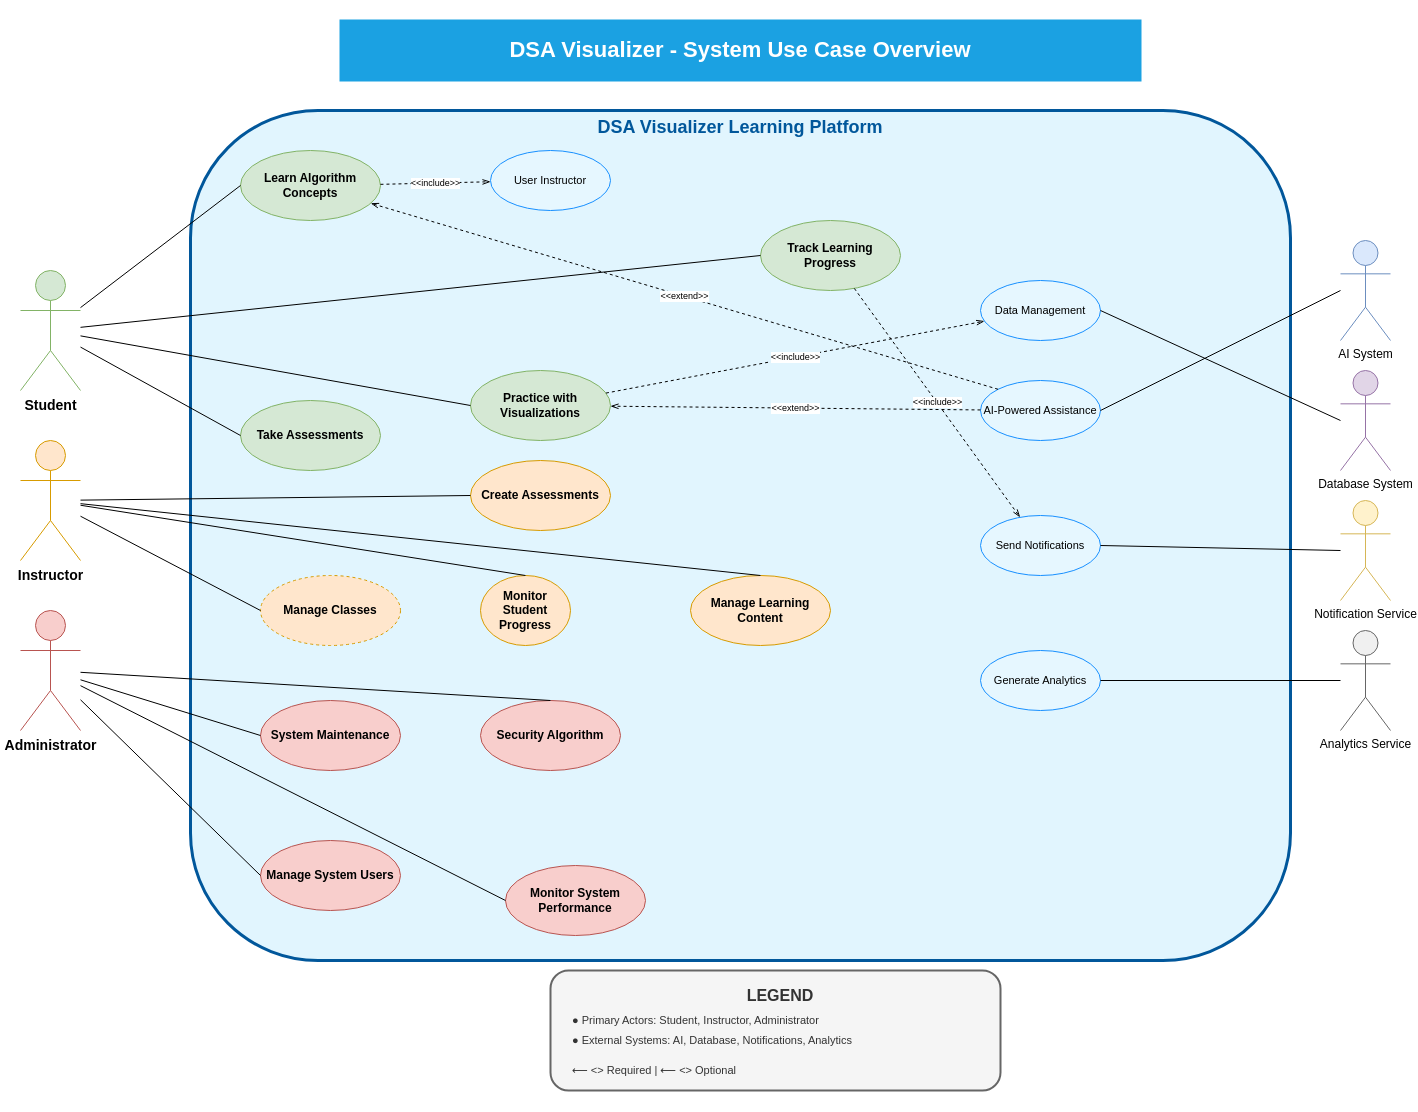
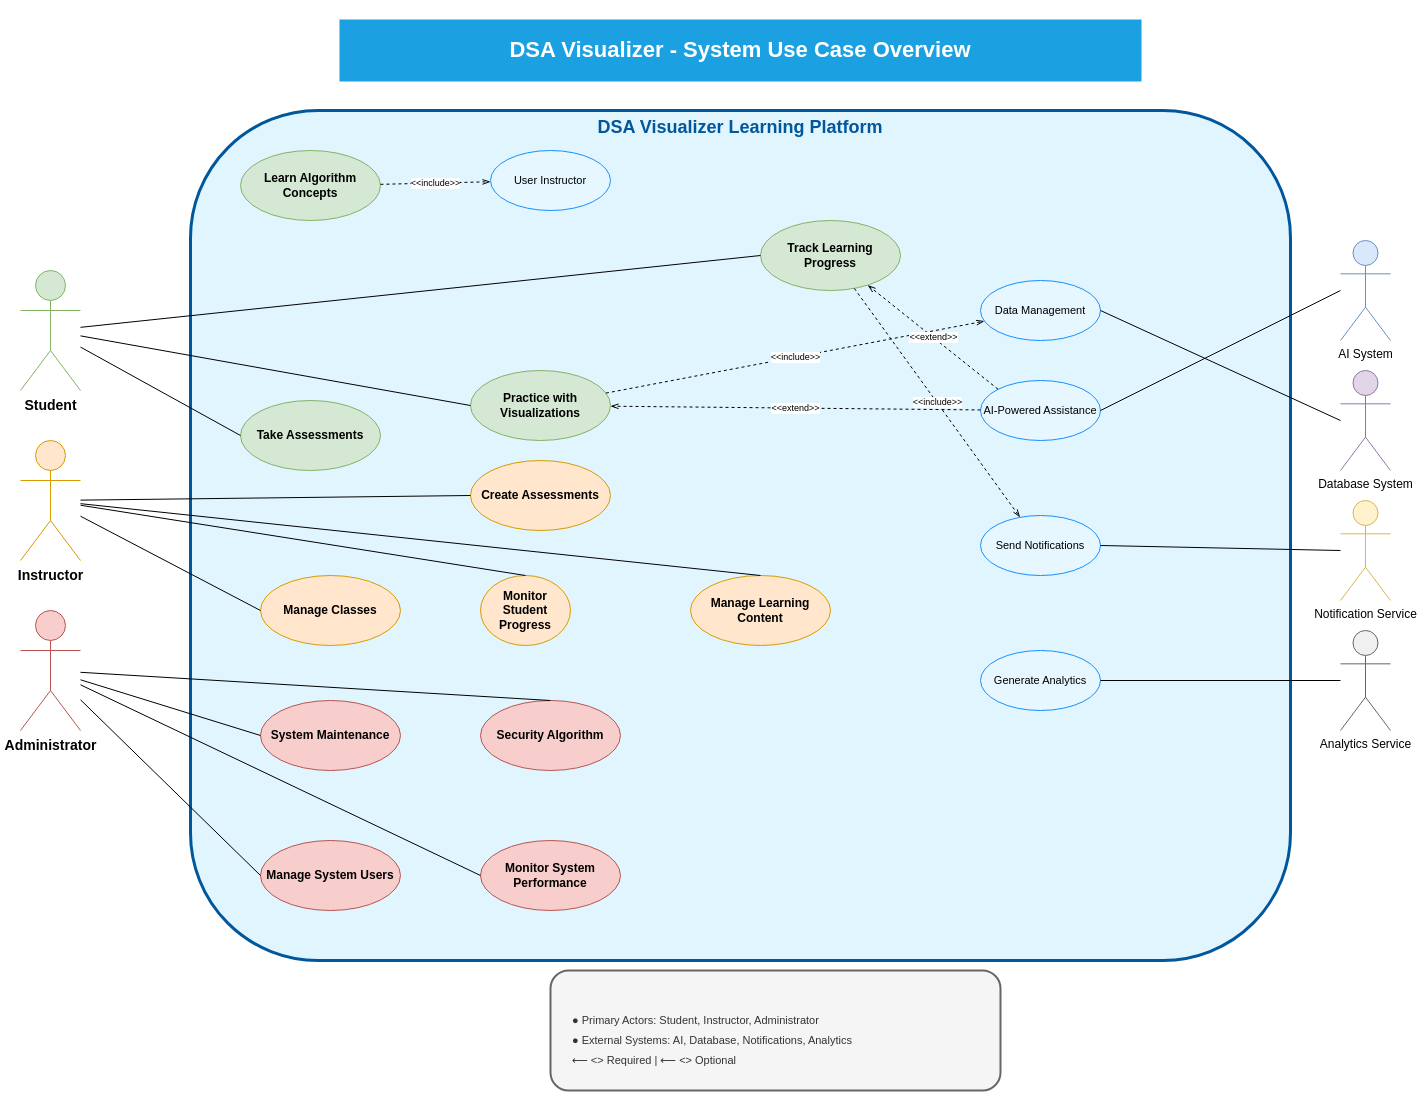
(160, 247) -> none
(685, 297) -> (934, 338)
(331, 611) -> (331, 611)
(576, 901) -> (551, 876)
(781, 996) -> none
(721, 1071) -> (721, 1061)
